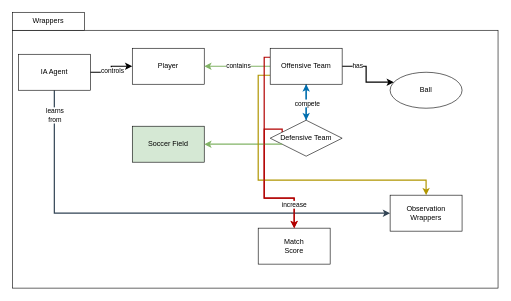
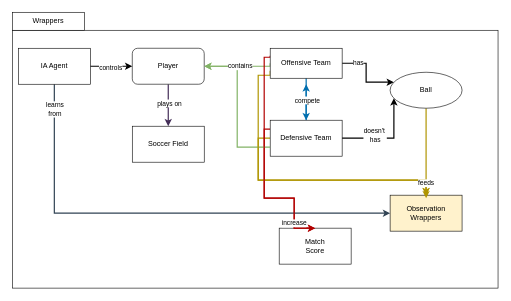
(168, 66) -> (168, 66)
(306, 66) -> (306, 63)
(54, 72) -> (54, 66)
none -> (168, 102)
none -> (266, 138)
(306, 138) -> (306, 138)
none -> (386, 138)
none -> (426, 143)
(168, 144) -> (168, 144)
(246, 144) -> (237, 124)
(426, 213) -> (426, 213)
(294, 246) -> (315, 246)
